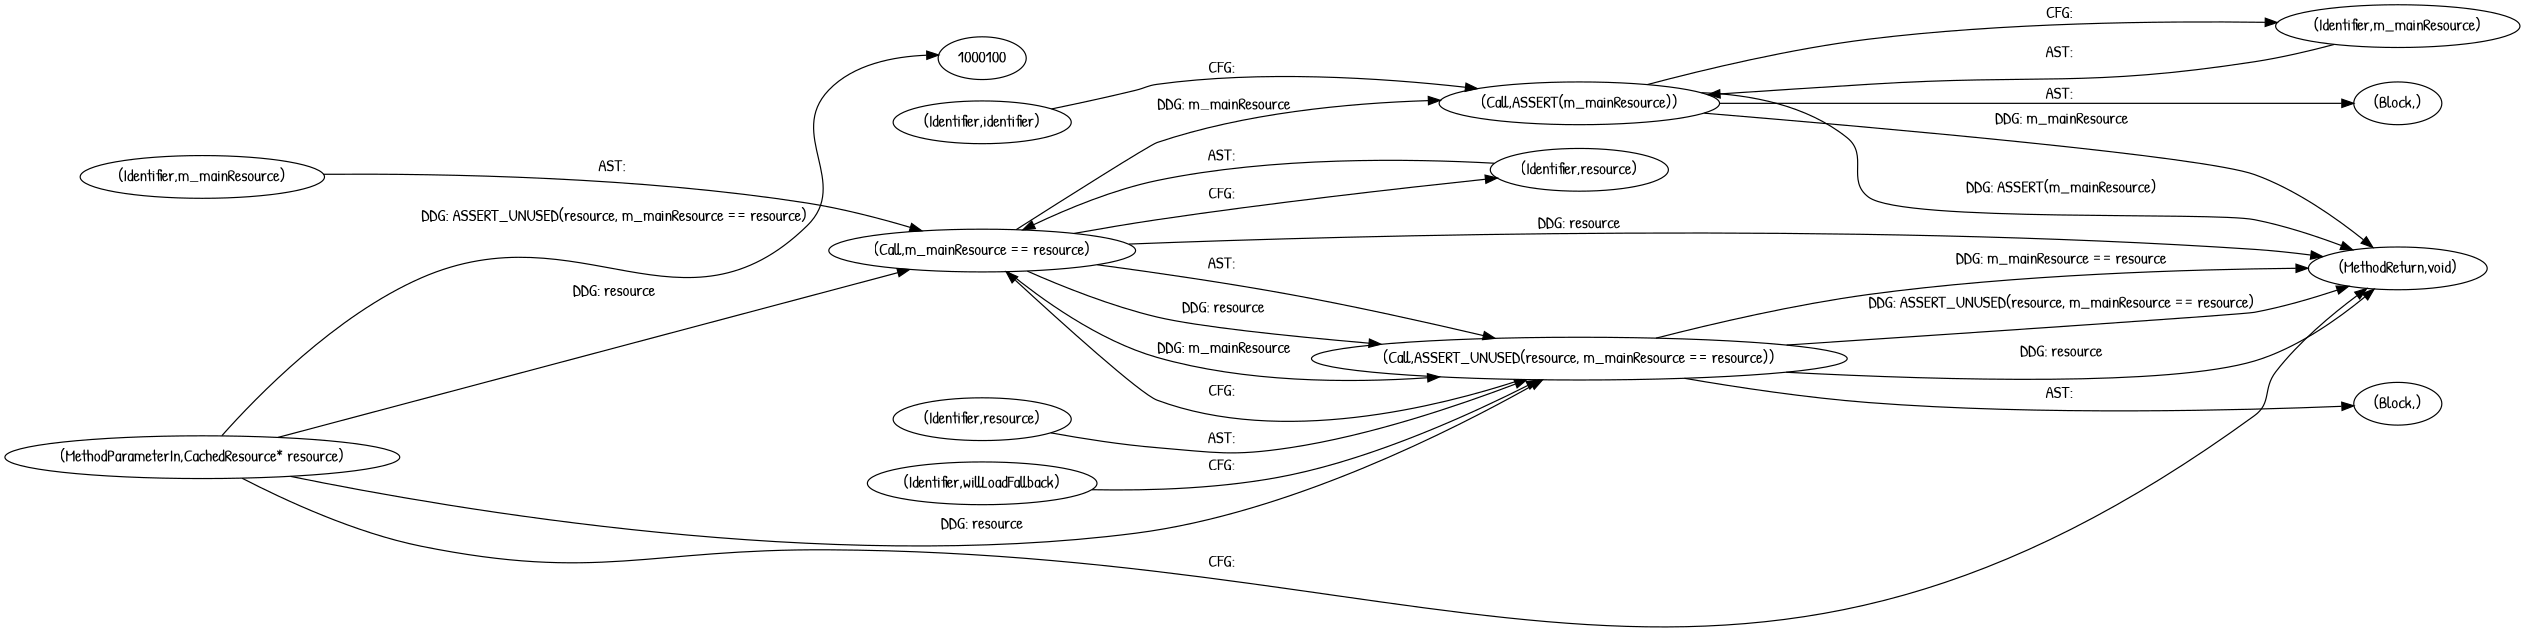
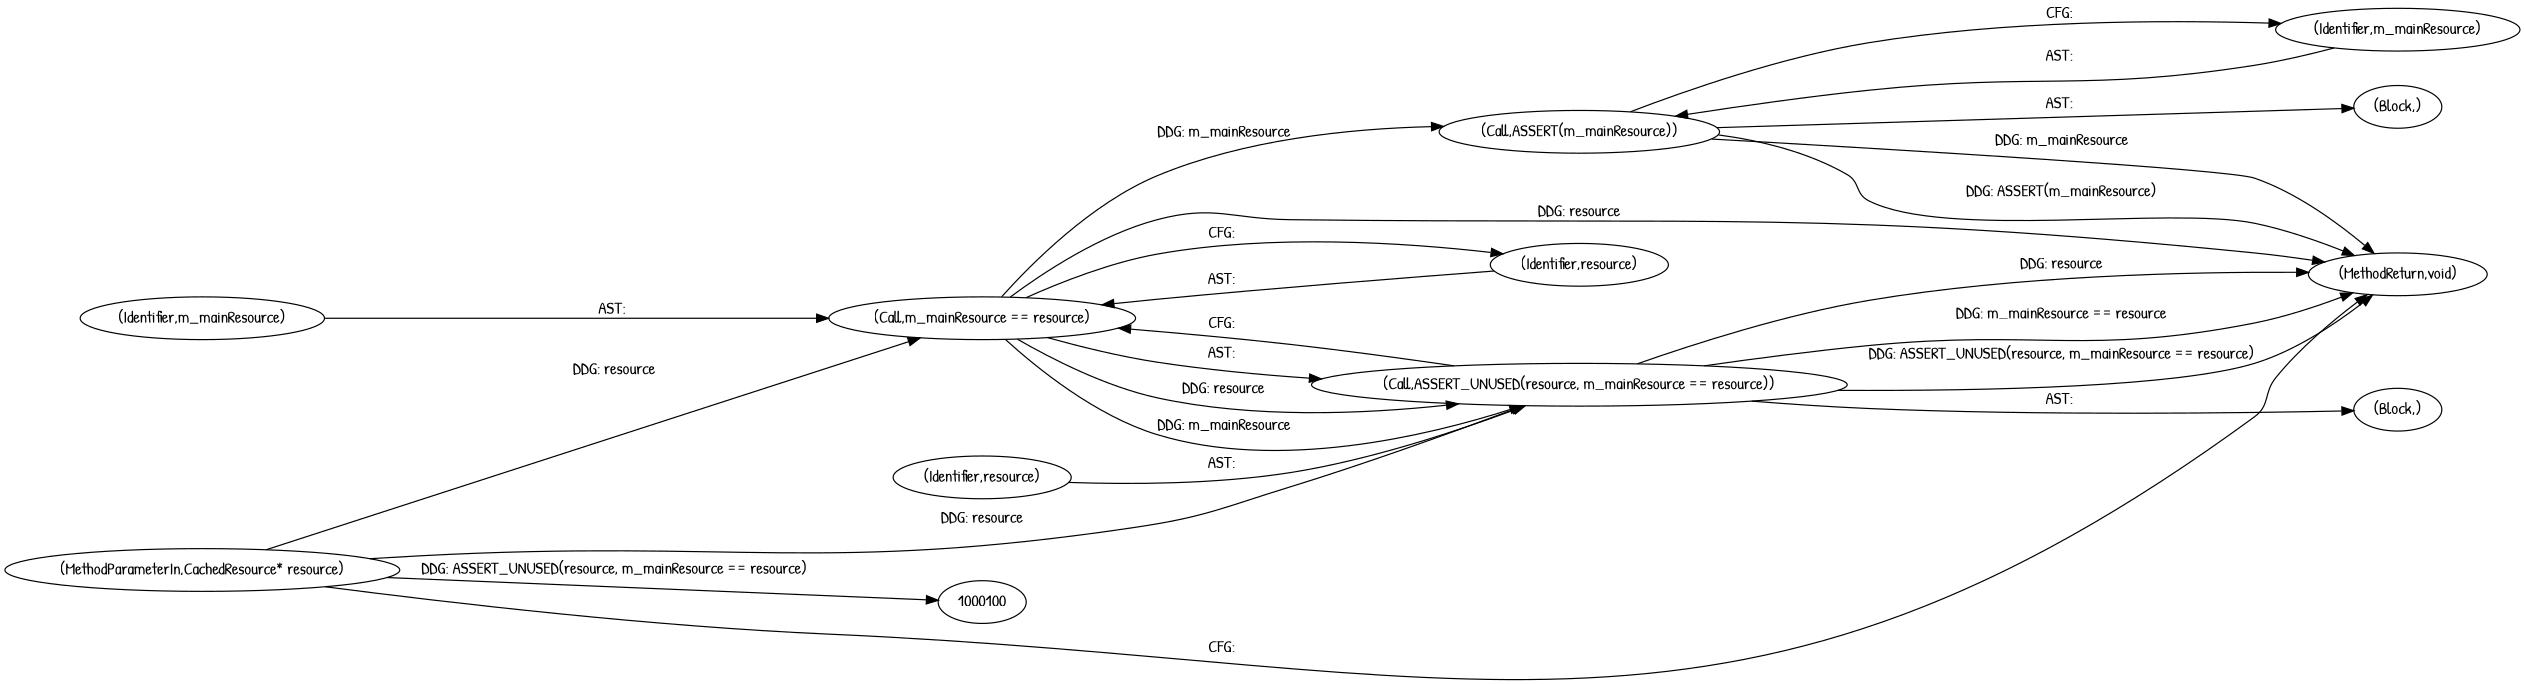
(982, 122) -> none
(982, 483) -> none
